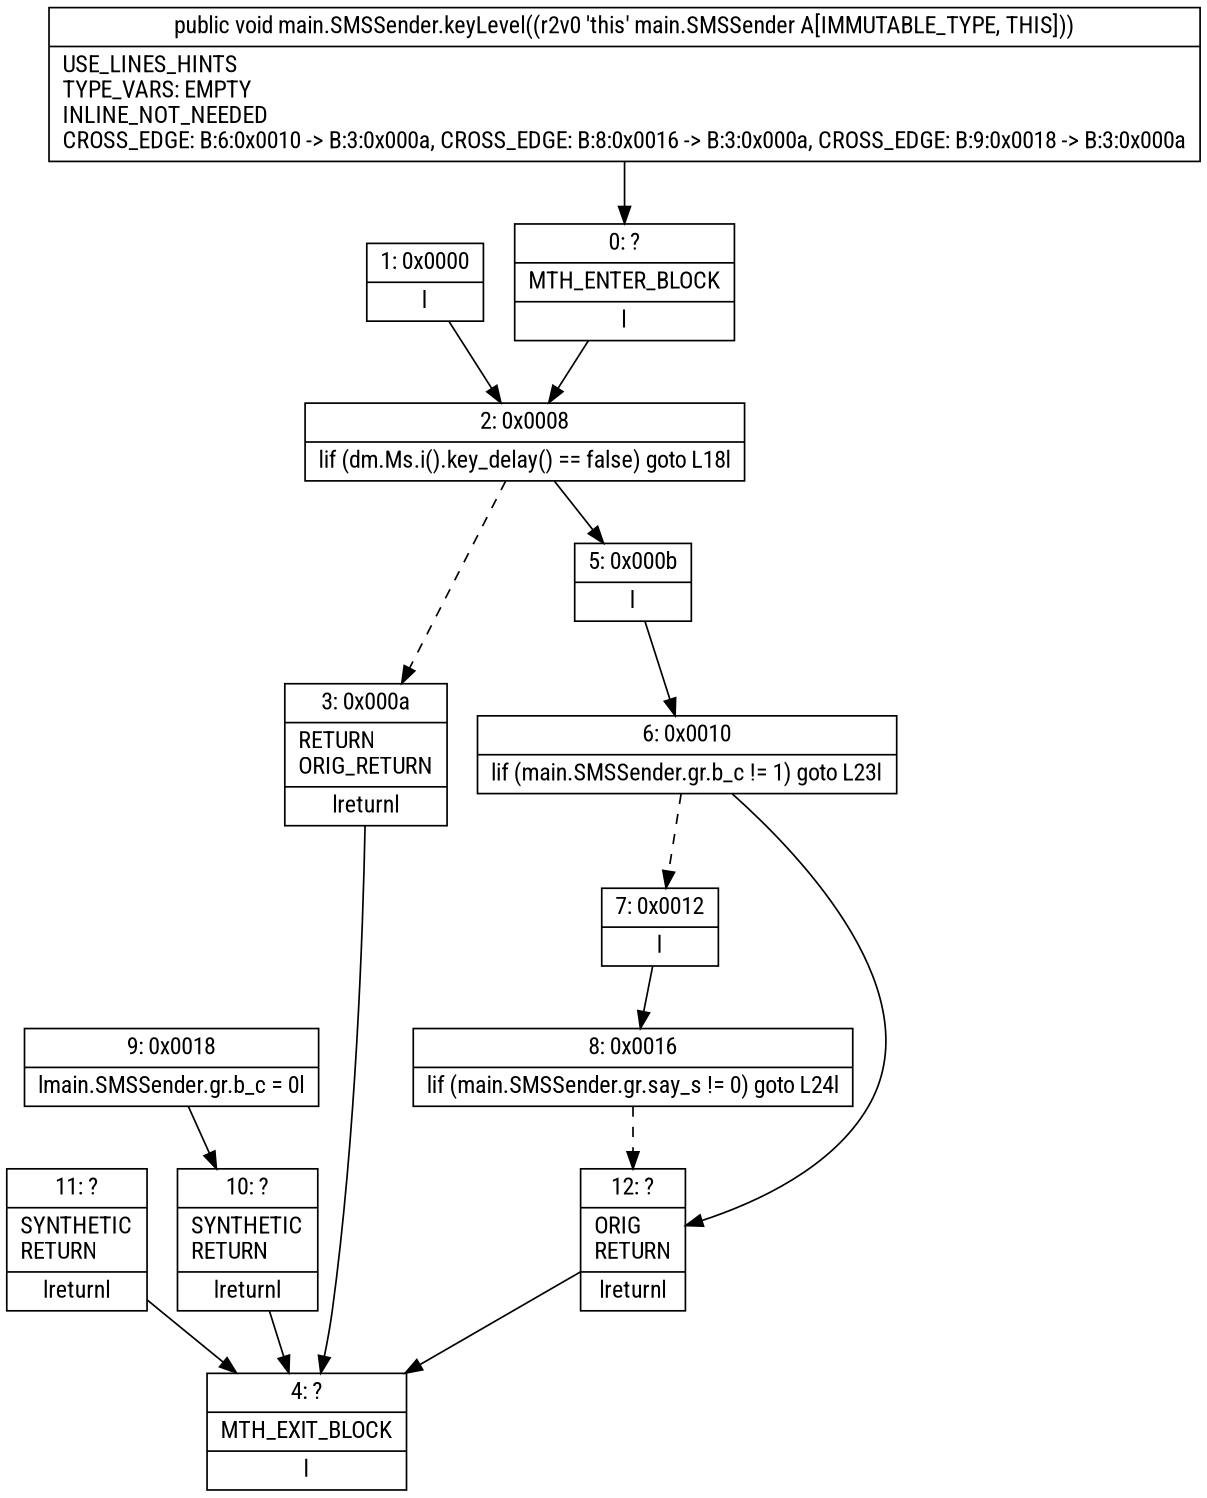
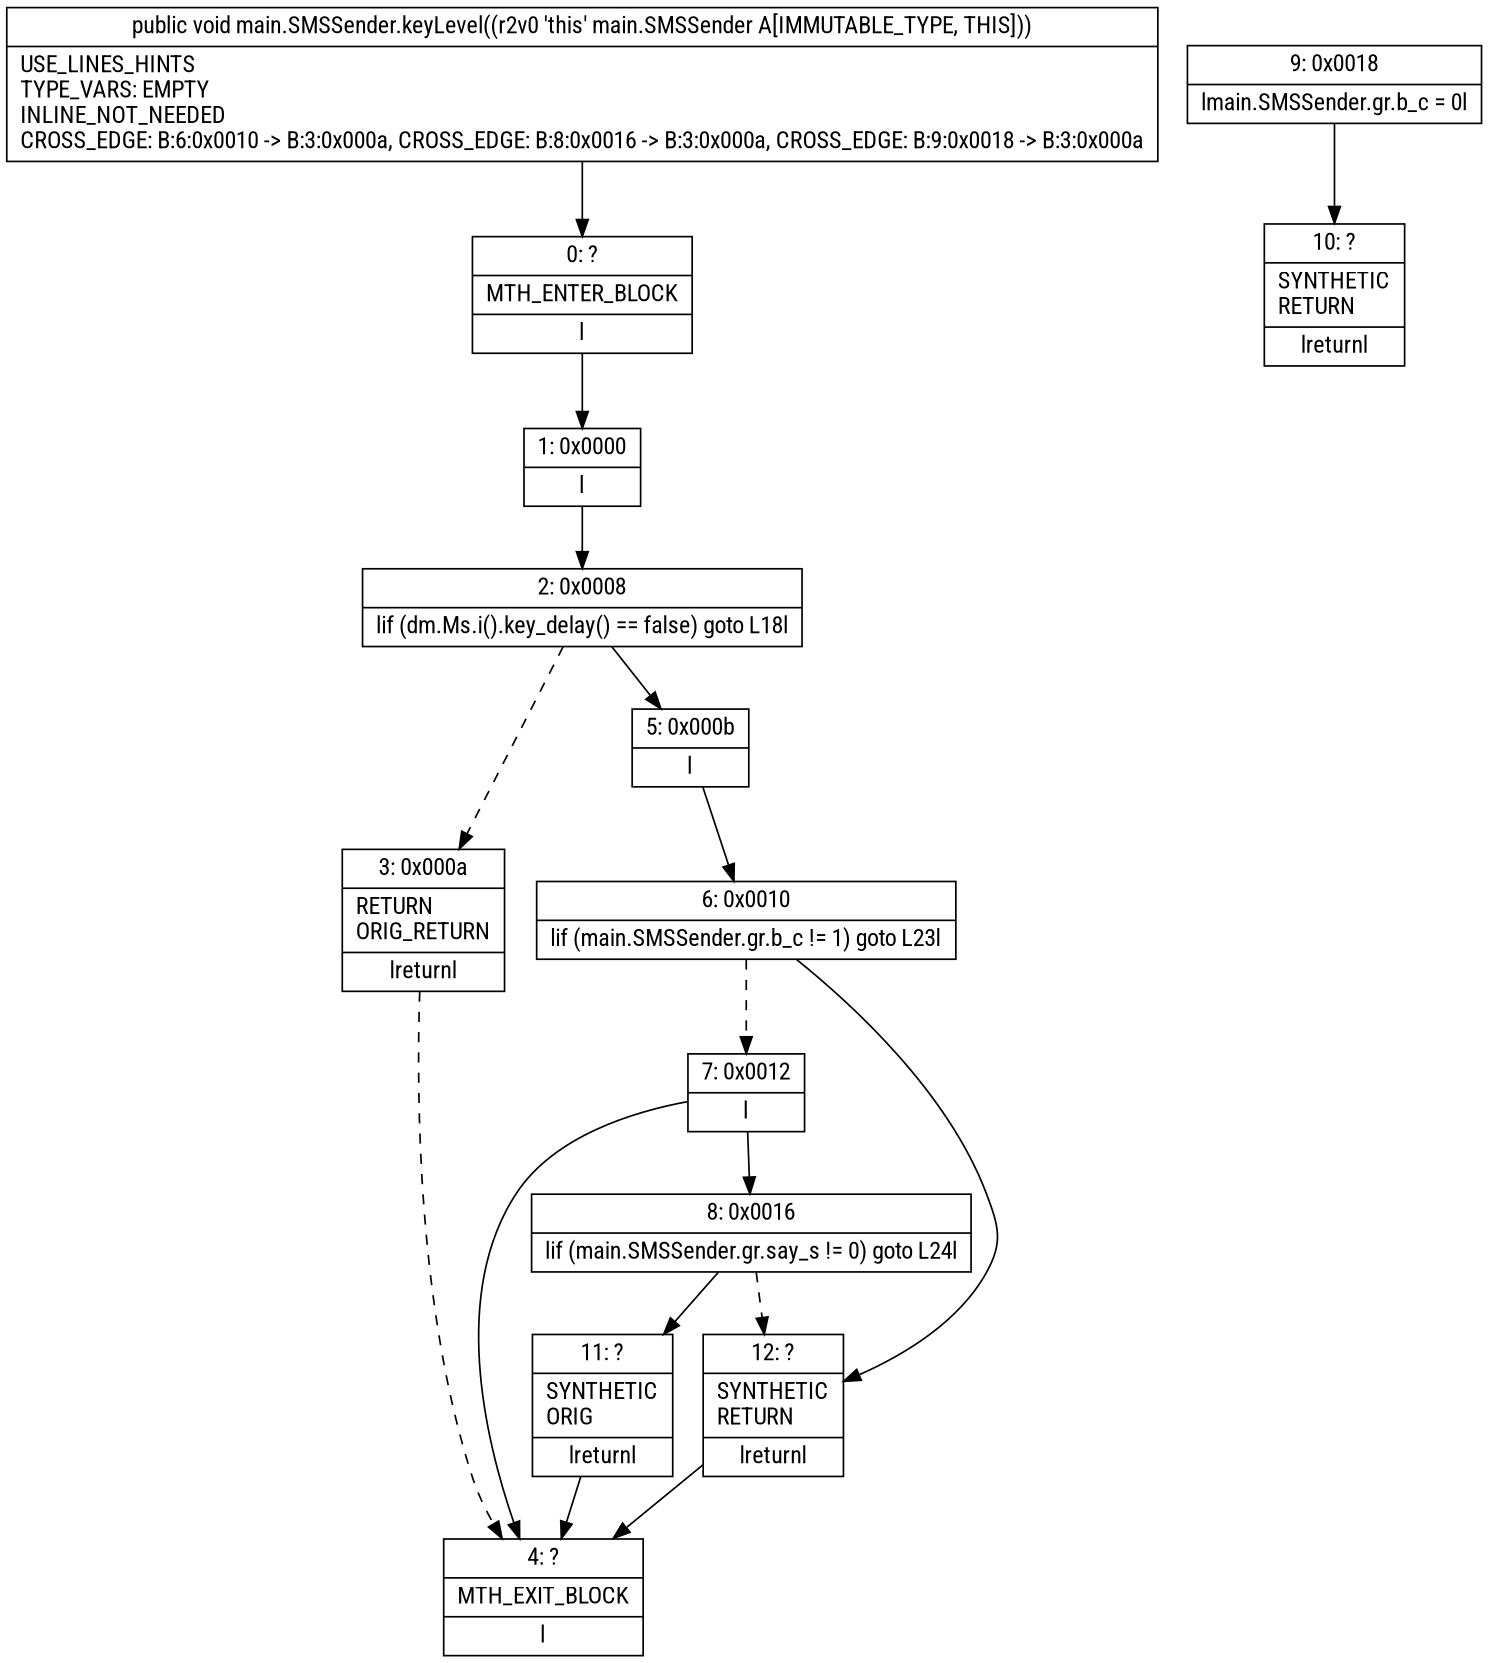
(573, 365) -> (582, 382)
(354, 1092) -> (429, 1262)
(618, 1226) -> (773, 1392)
(59, 1252) -> (570, 1417)
none -> (697, 1297)
(277, 1334) -> (489, 1258)
